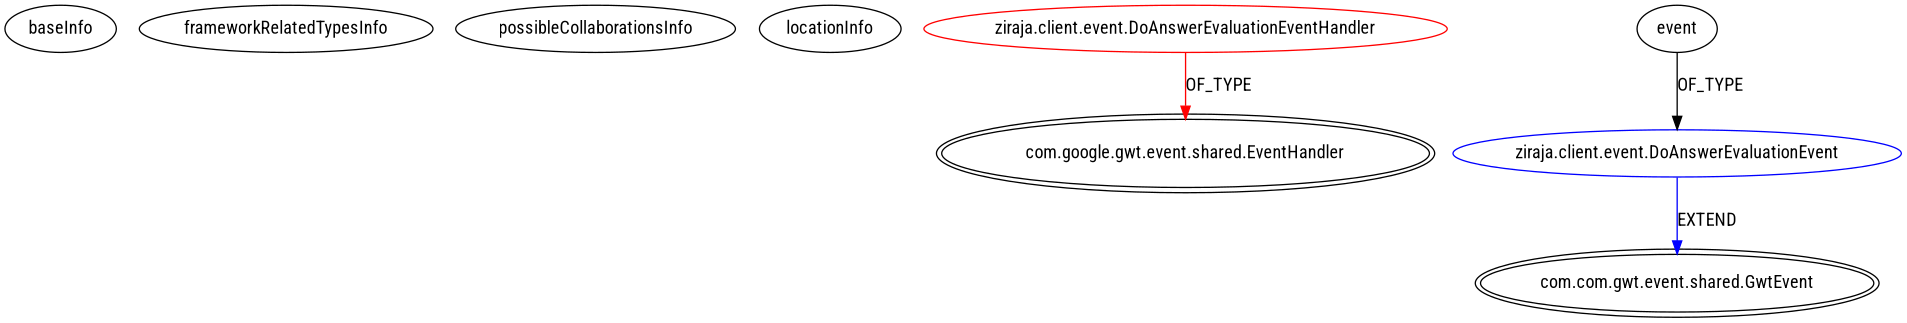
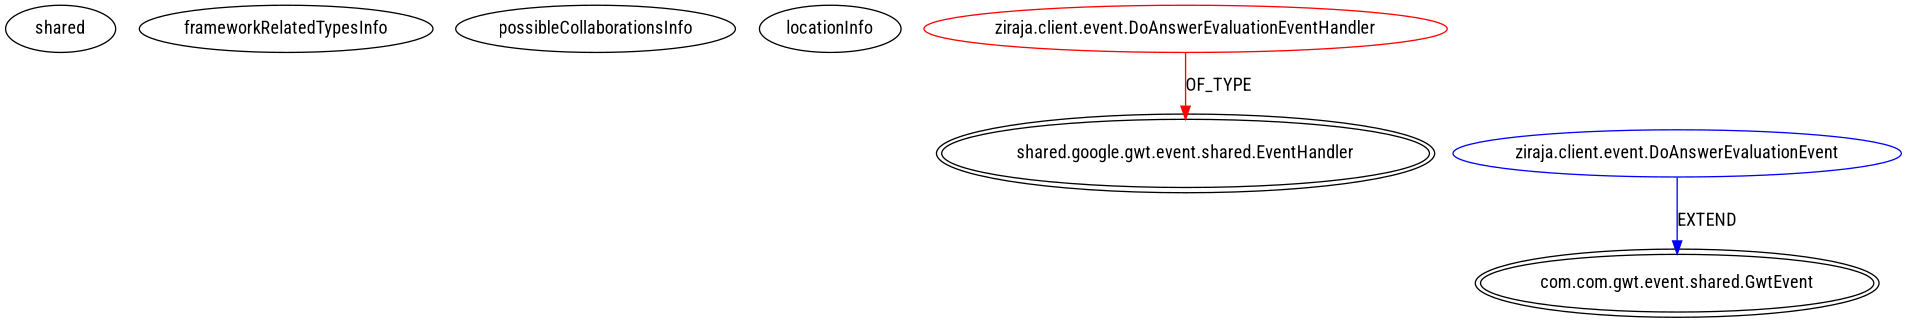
(61, 29) -> (61, 29)
(1677, 29) -> none
(1186, 153) -> (1186, 153)
